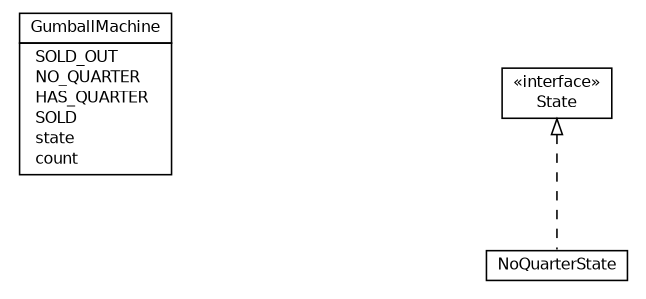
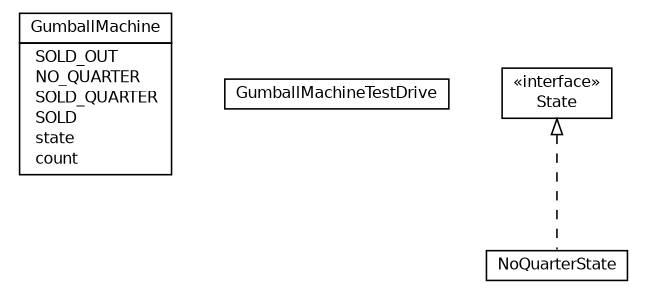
none -> (336, 93)
(90, 98) -> (95, 98)
